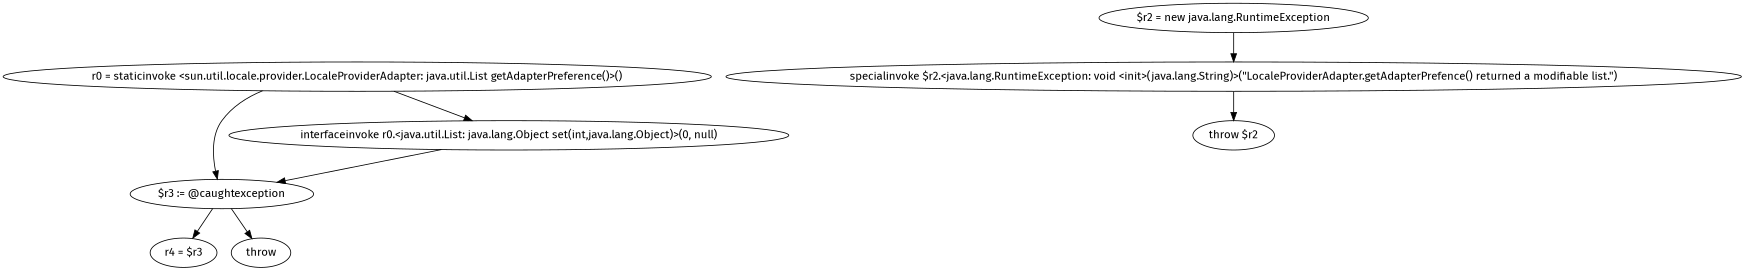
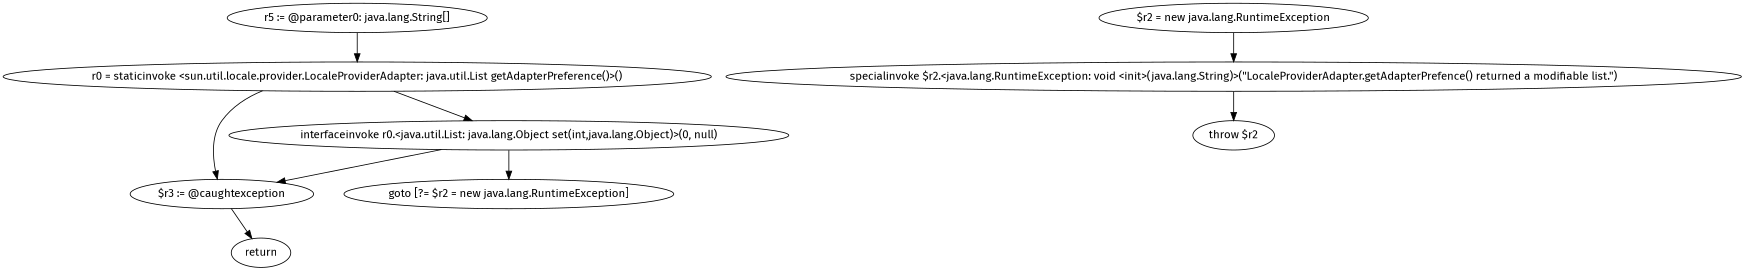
none -> (357, 18)
none -> (509, 194)
(184, 253) -> none
(261, 253) -> (261, 253)
